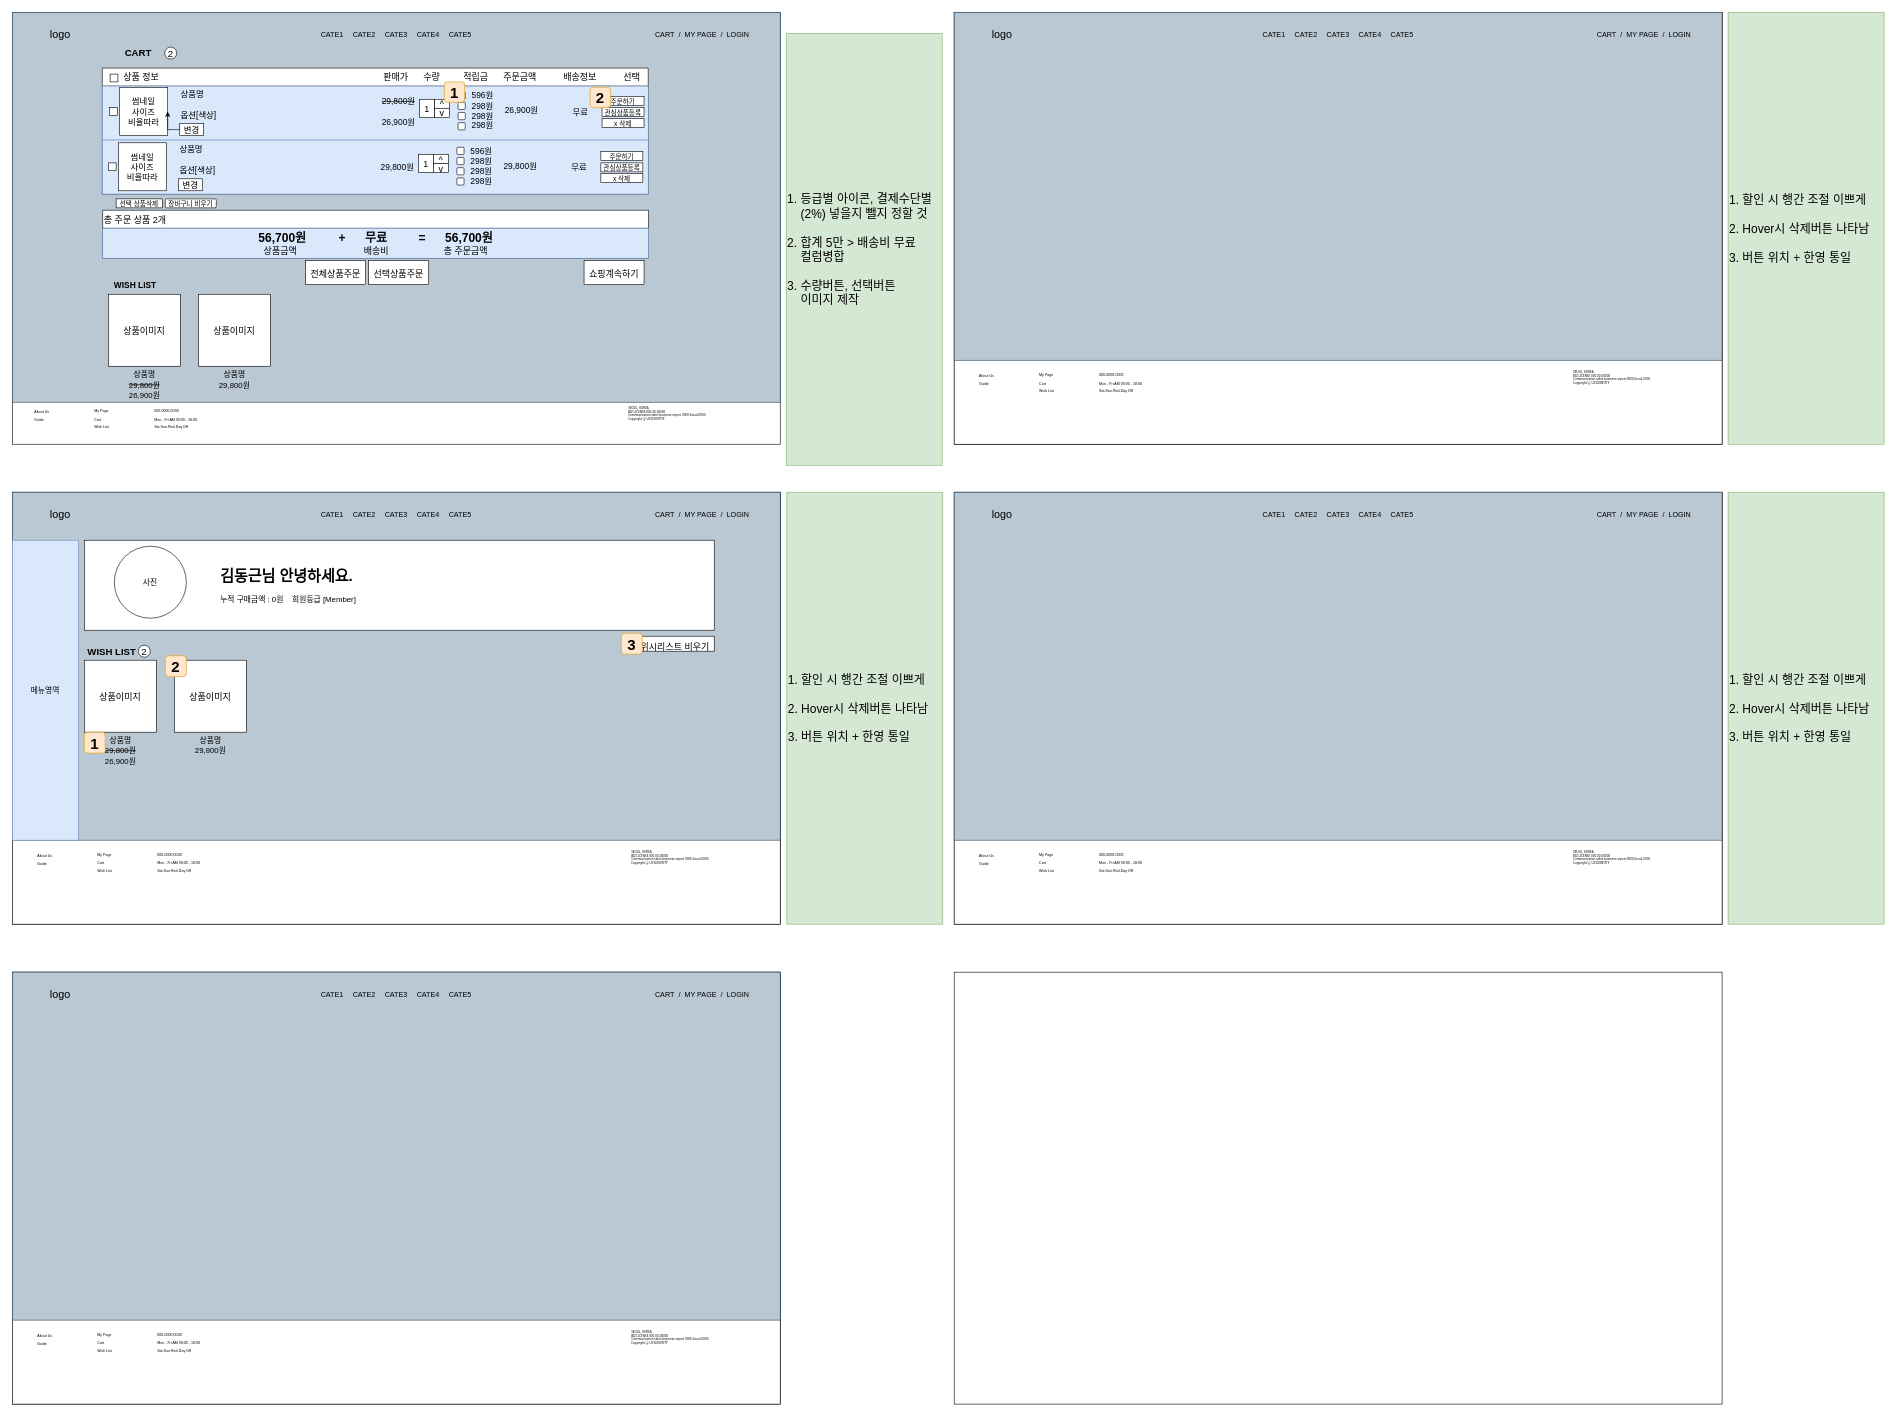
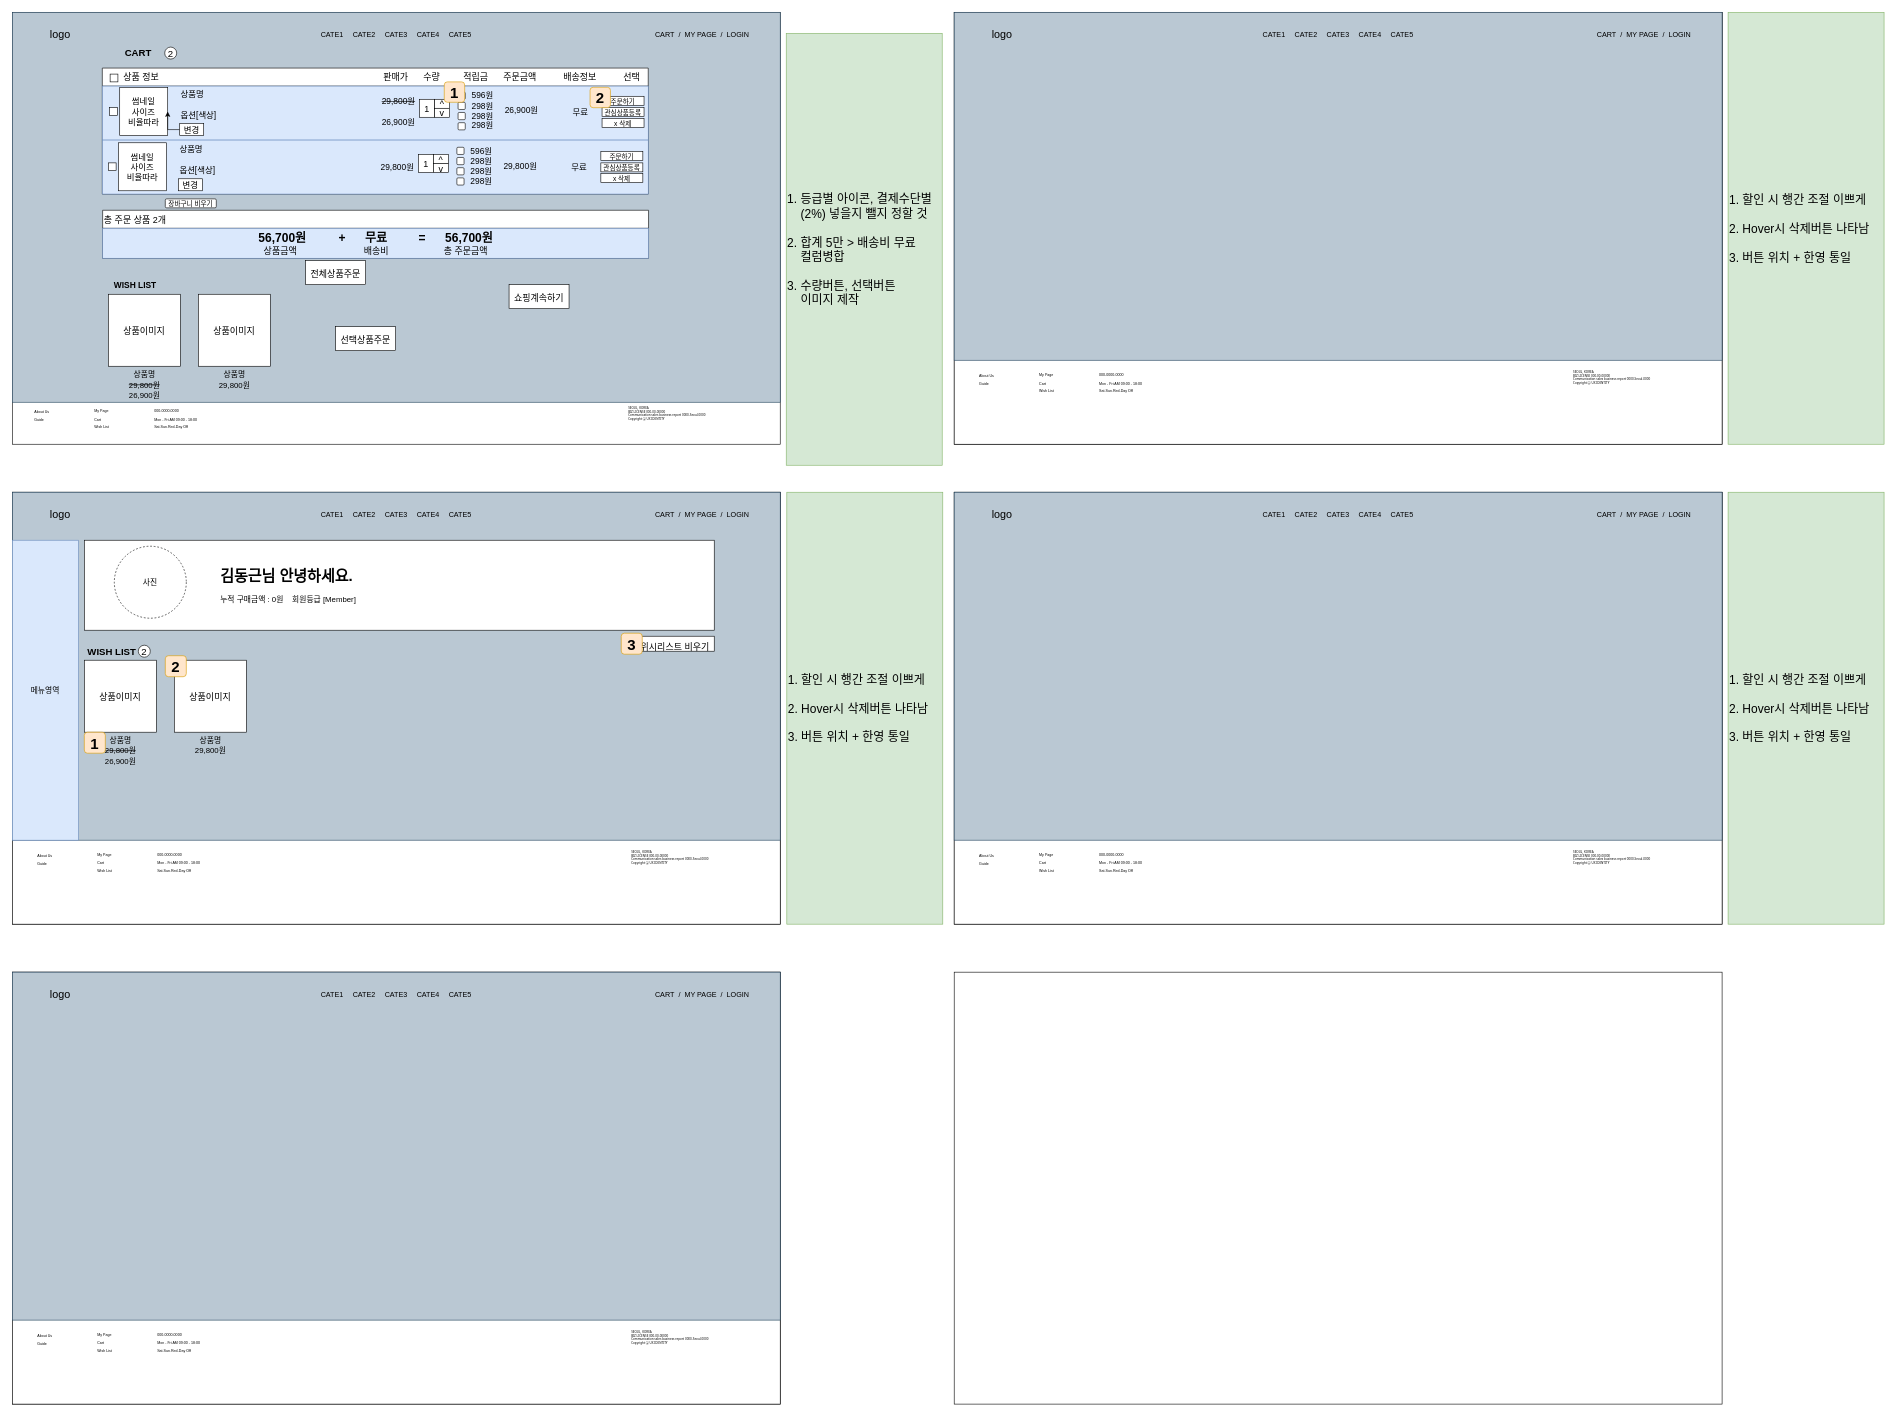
(139, 203) -> none
(399, 273) -> (366, 339)
(614, 273) -> (539, 297)
(150, 582) -> (150, 582)
